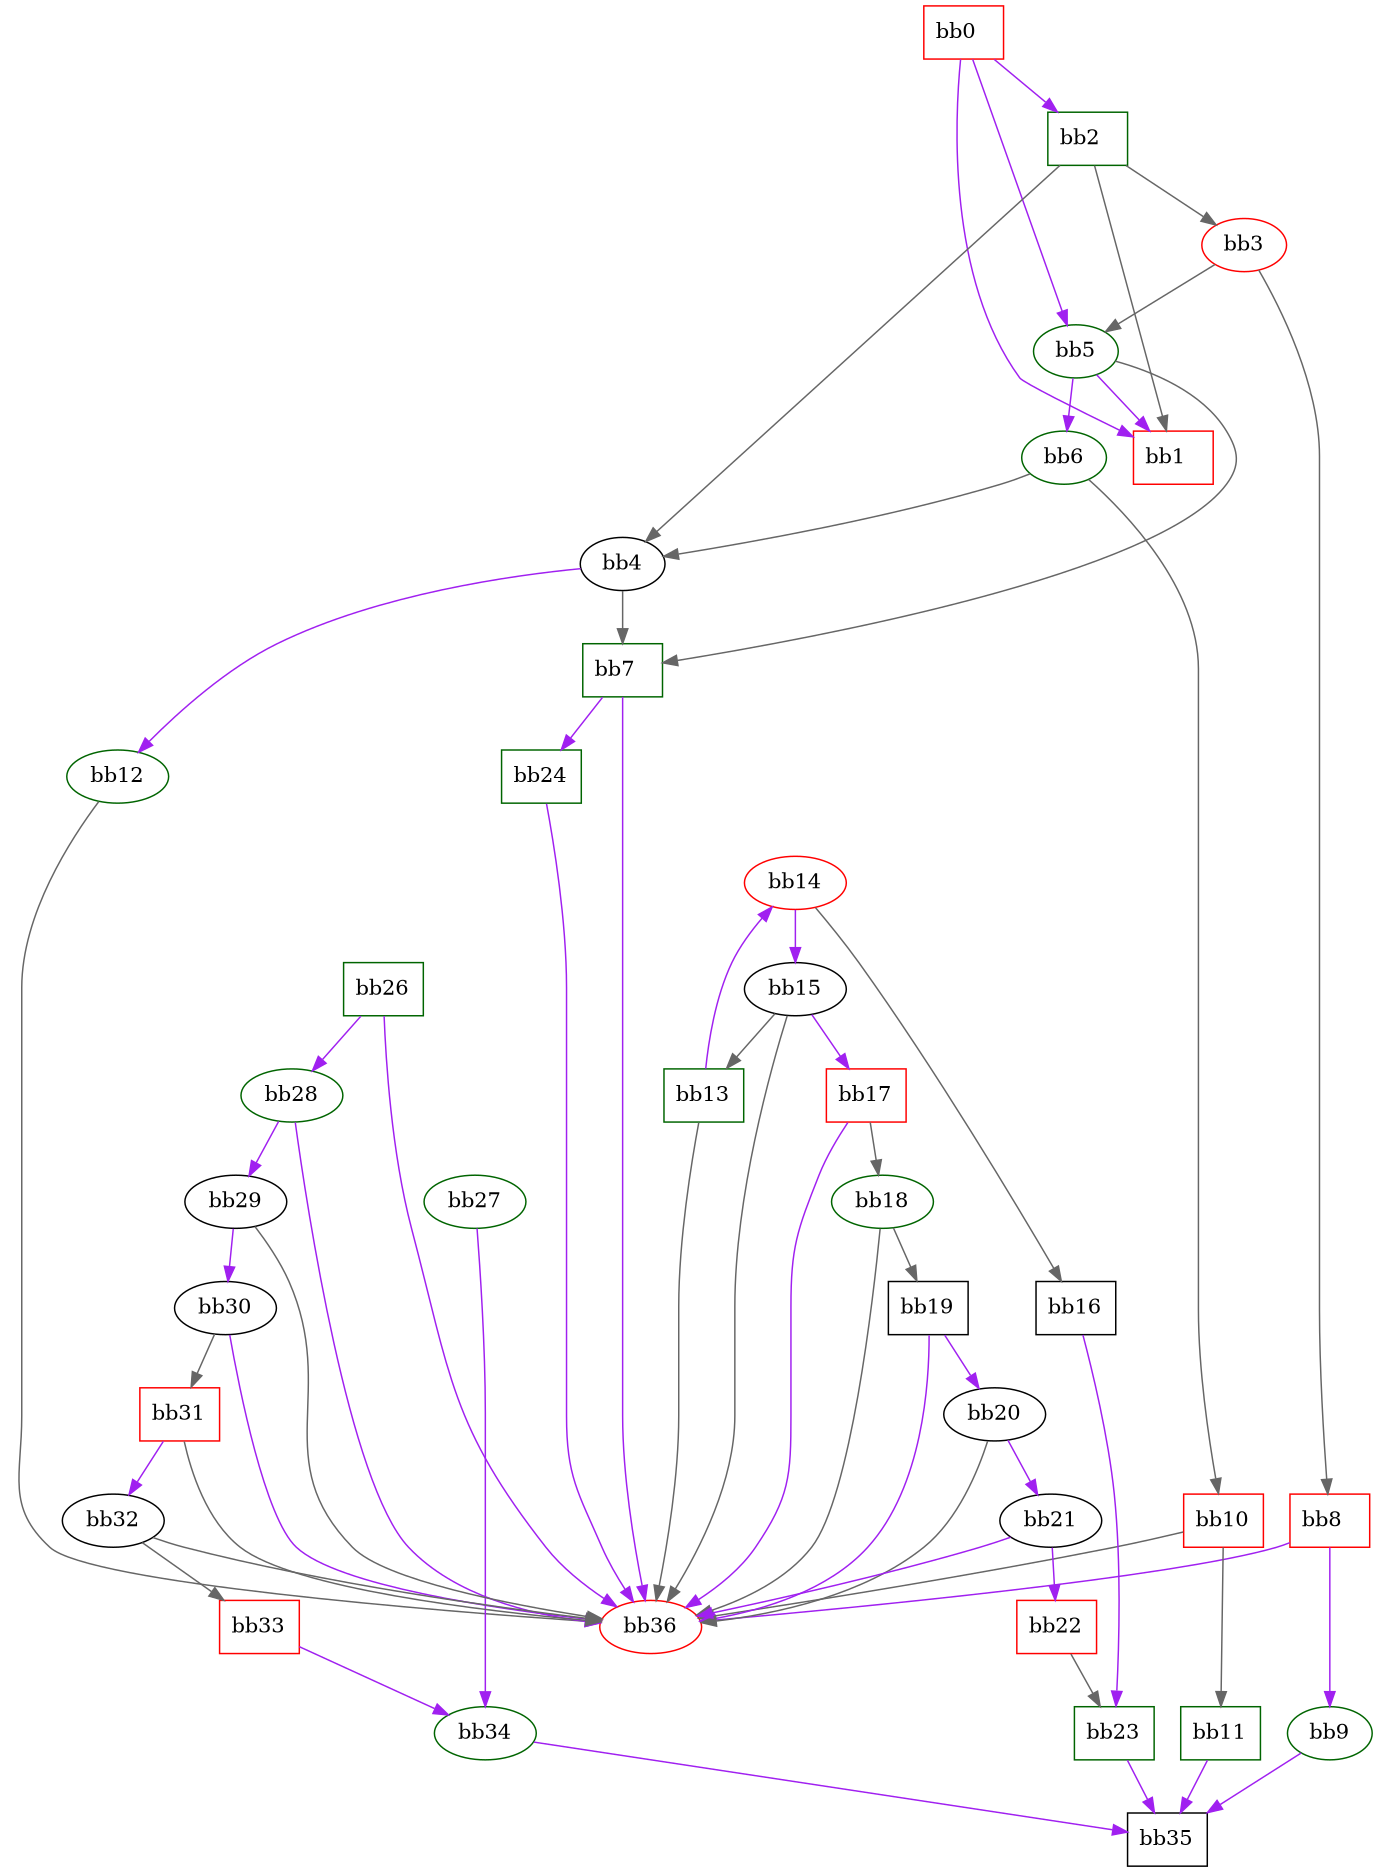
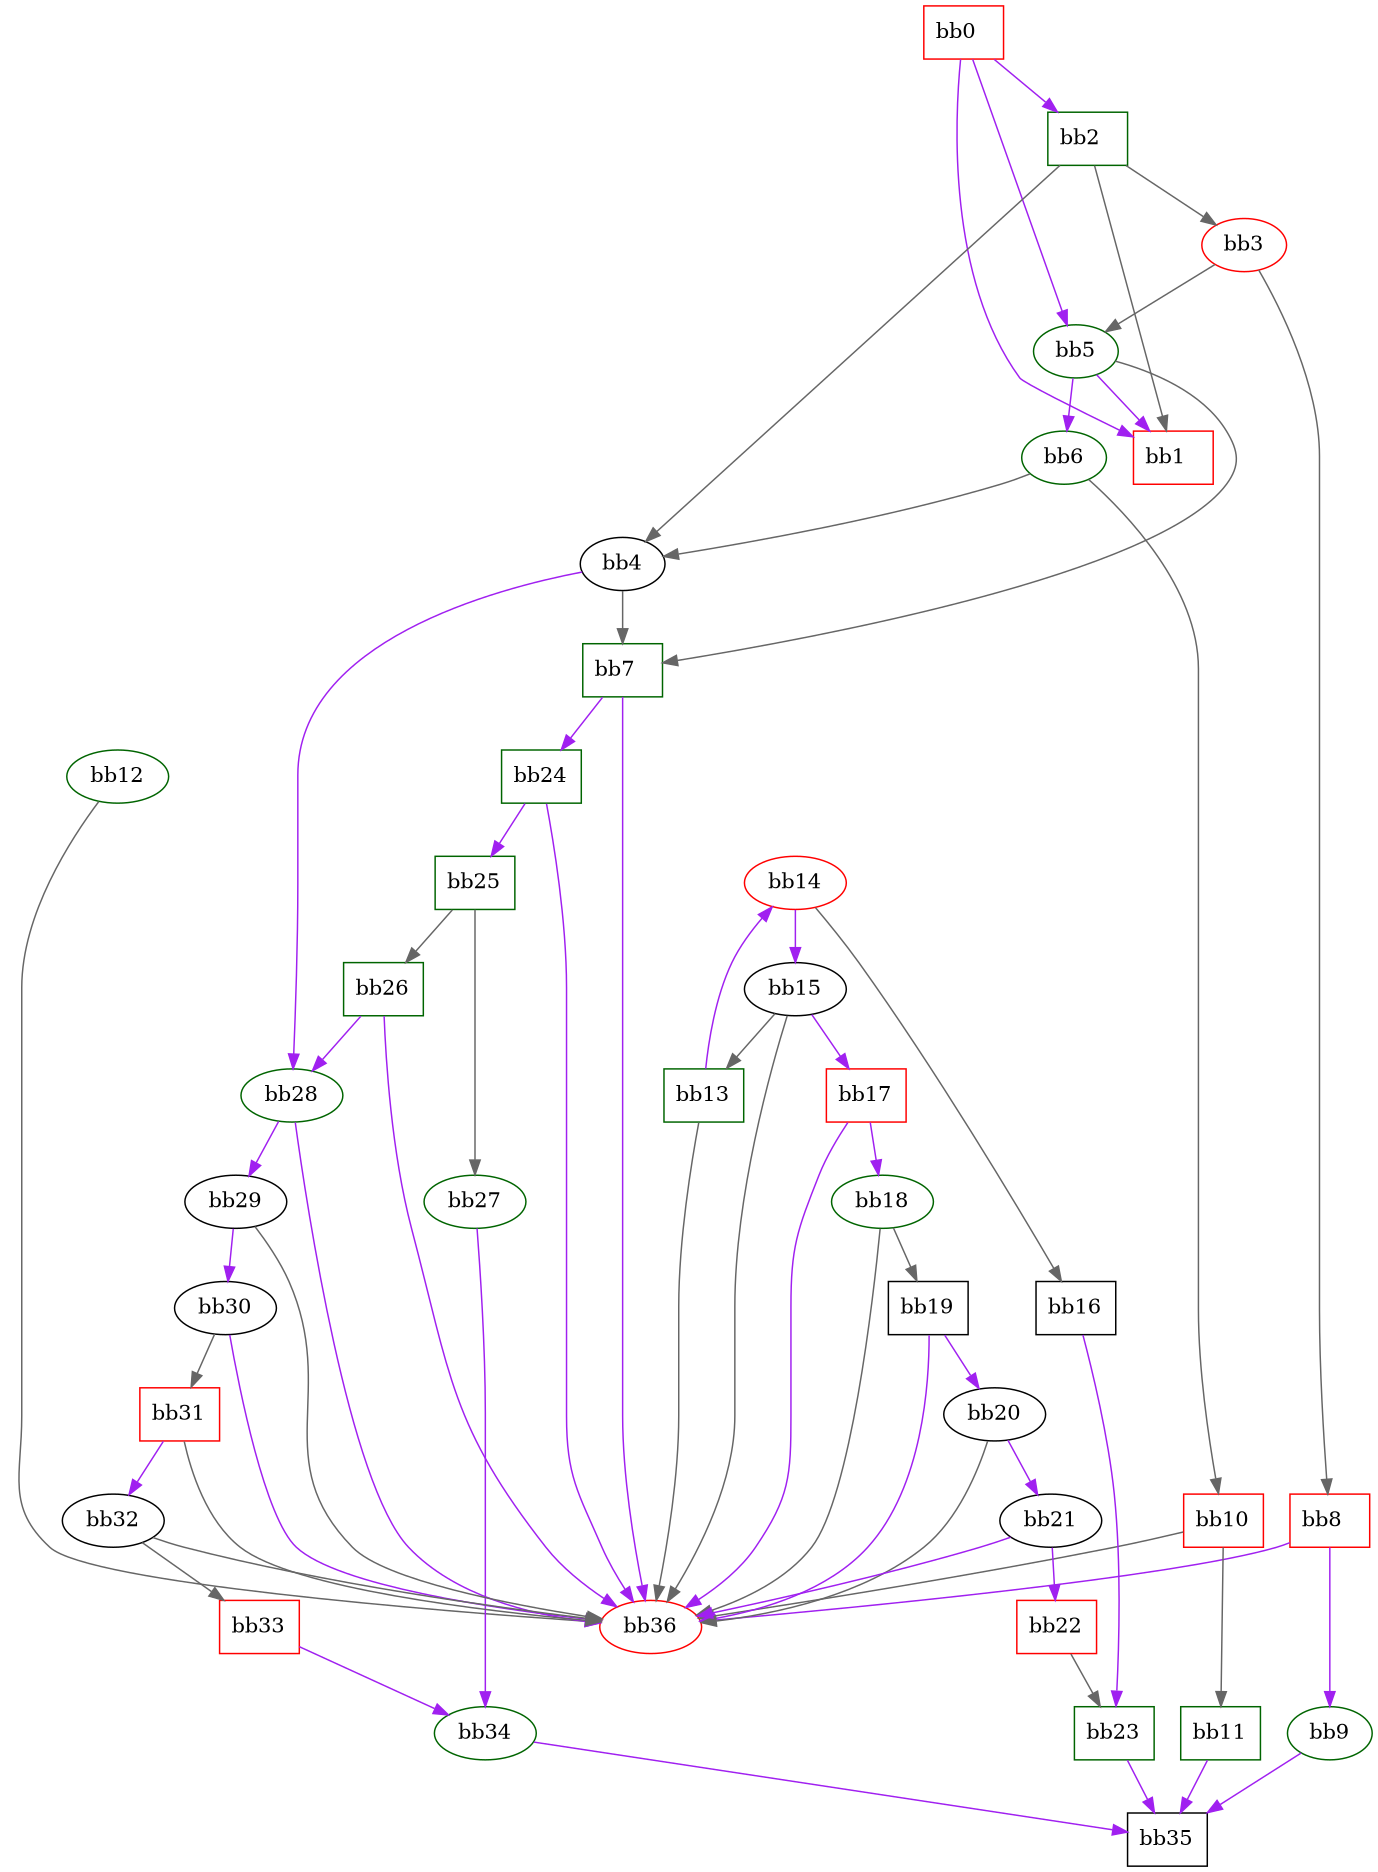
(348, 615) -> (307, 728)
none -> (475, 883)
(873, 1141) -> (873, 1141)
